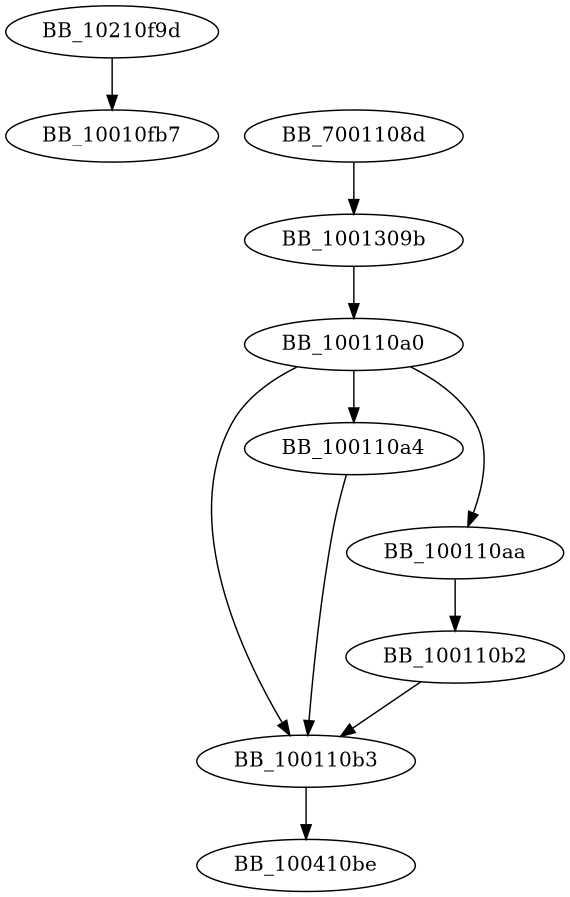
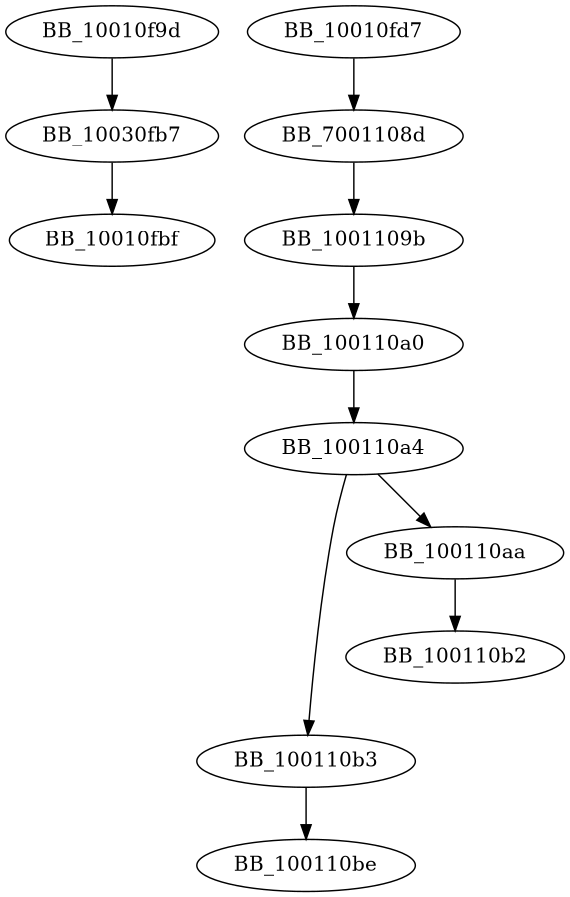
(112, 32) -> (112, 32)
none -> (354, 32)
(112, 136) -> (112, 136)
none -> (112, 240)
(354, 240) -> (354, 240)
(477, 426) -> (399, 495)
(213, 534) -> none
(387, 705) -> none
(306, 865) -> (306, 865)
